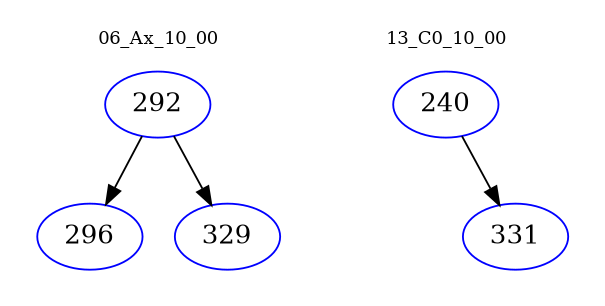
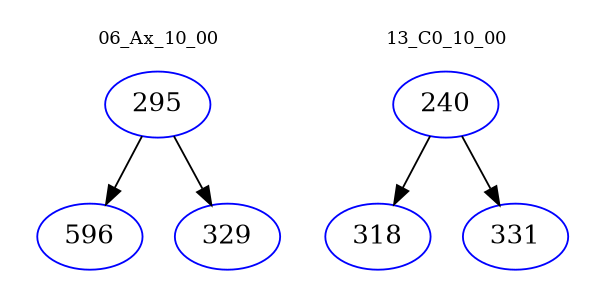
(158, 105) -> (158, 105)
(90, 237) -> (90, 237)
none -> (378, 237)
